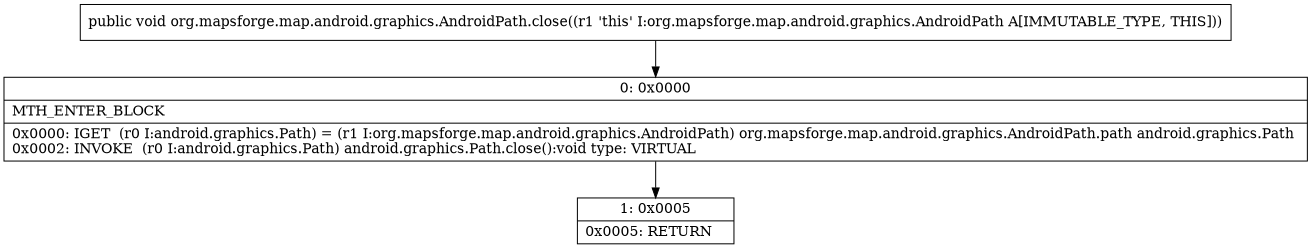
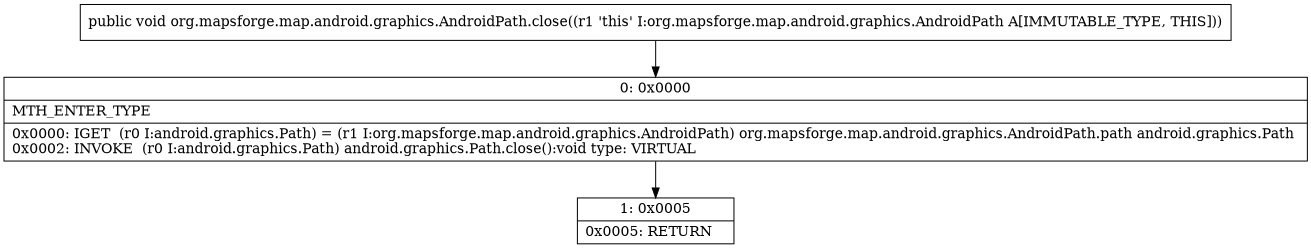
(89, 111) -> (82, 111)
